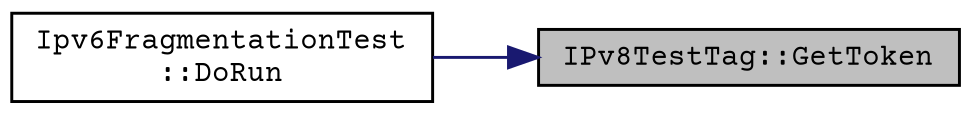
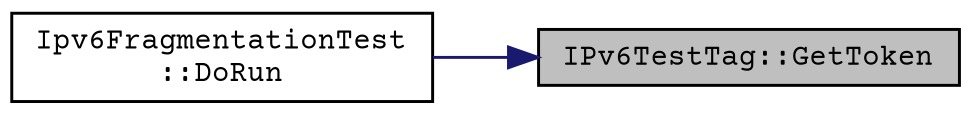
(749, 57) -> (749, 57)
